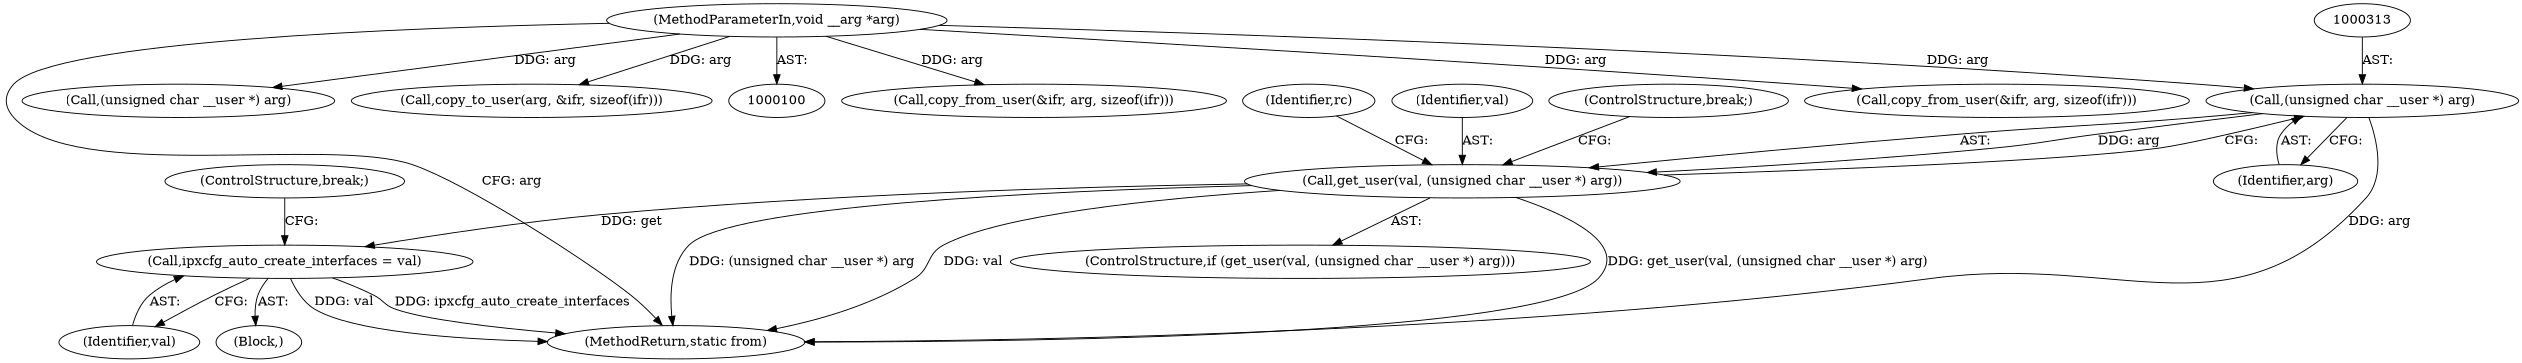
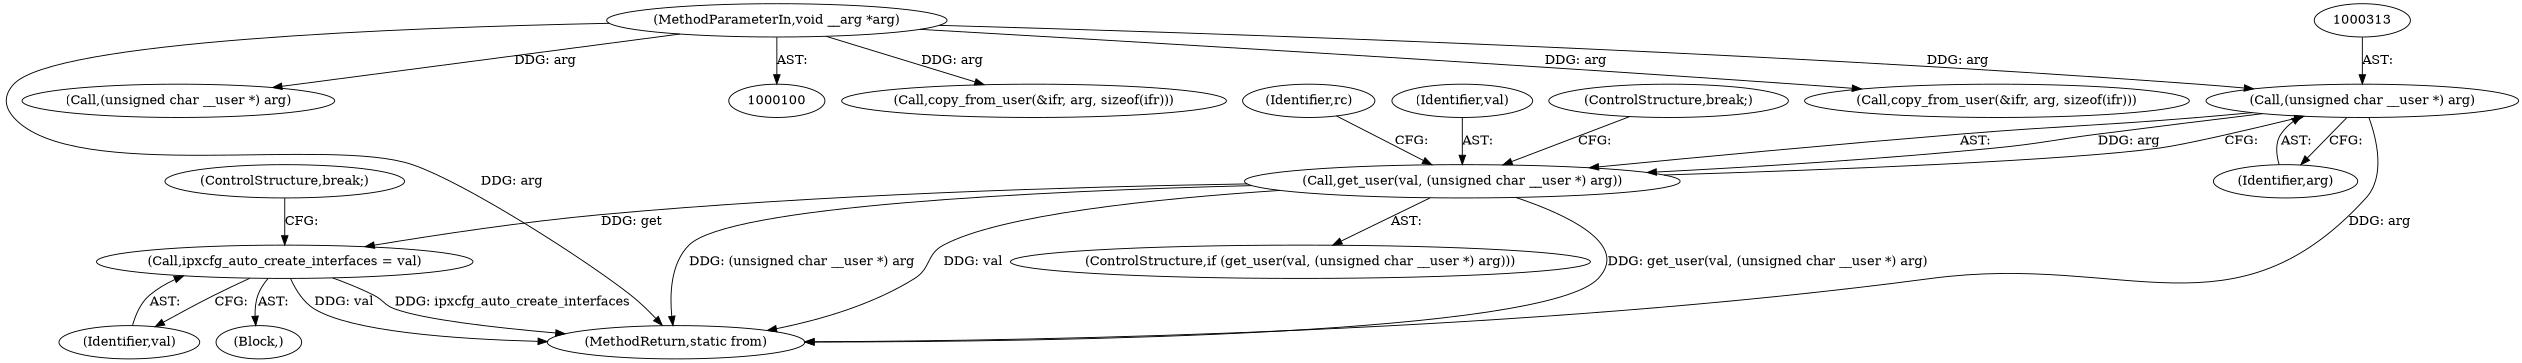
(532, 101) -> none
(512, 181) -> (512, 181)
